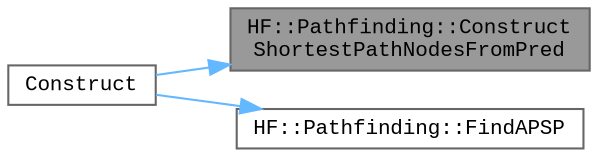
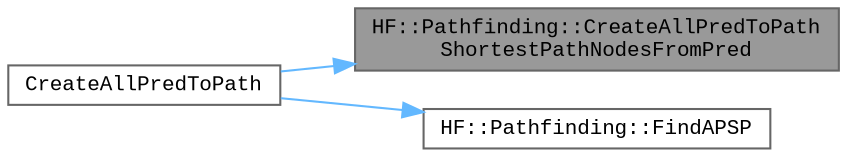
(410, 39) -> (597, 39)
(82, 85) -> (144, 85)
